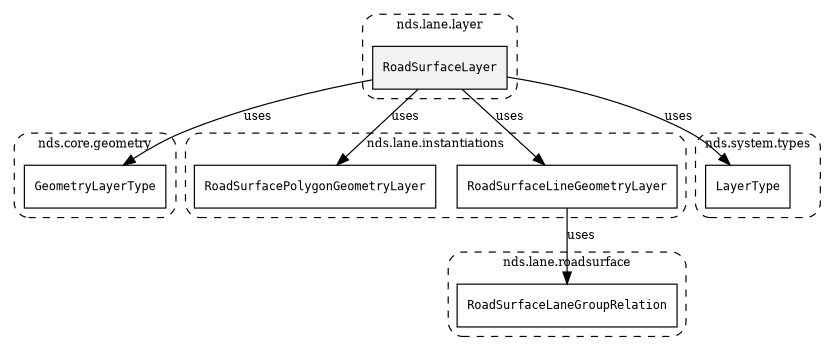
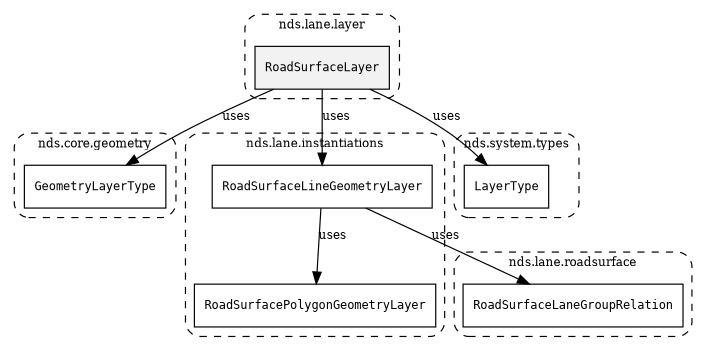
(382, 123) -> (319, 240)
